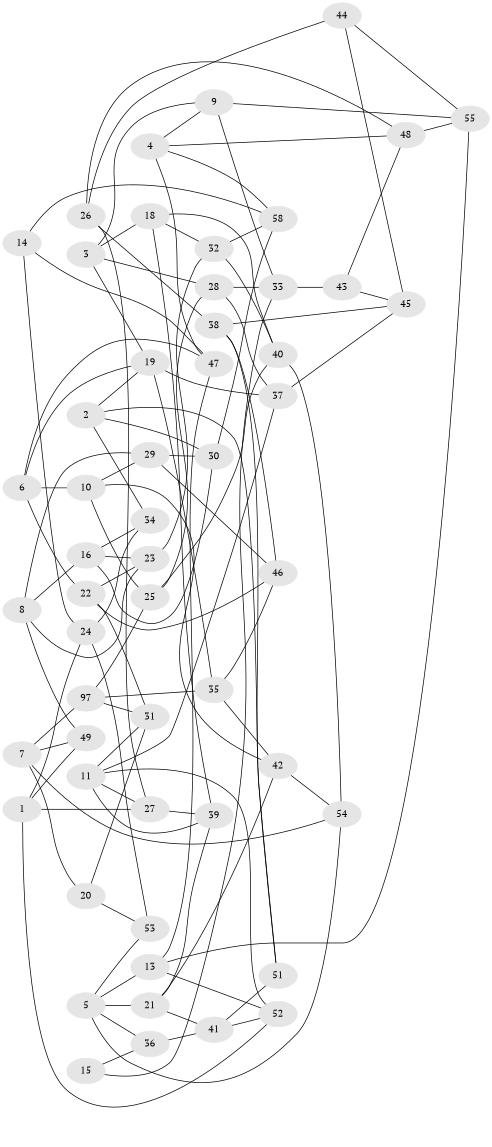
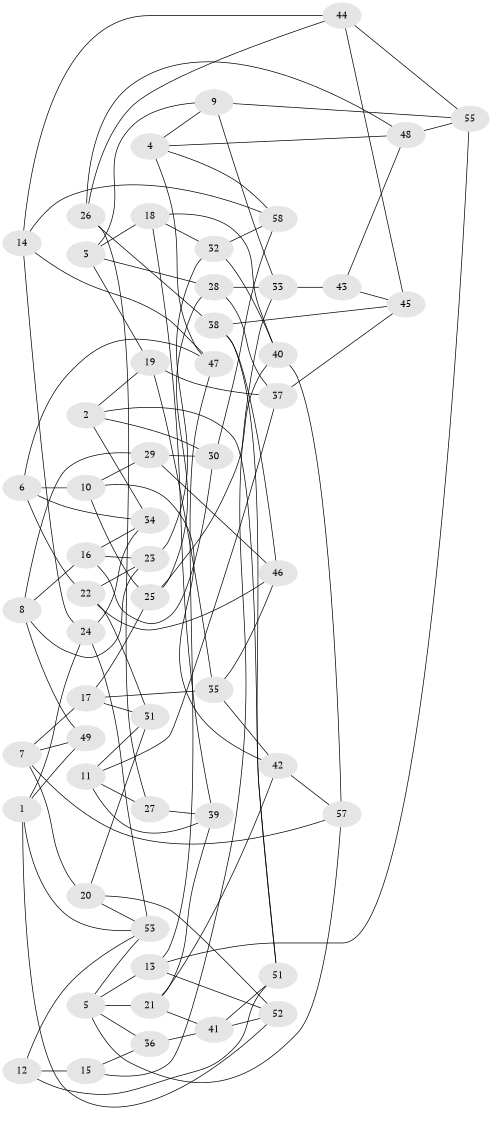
none -> (104, 31)
(61, 403) -> (83, 511)
(86, 698) -> (86, 698)
(88, 809) -> (54, 902)
(342, 814) -> (342, 814)
(245, 824) -> (196, 932)
none -> (22, 1071)
